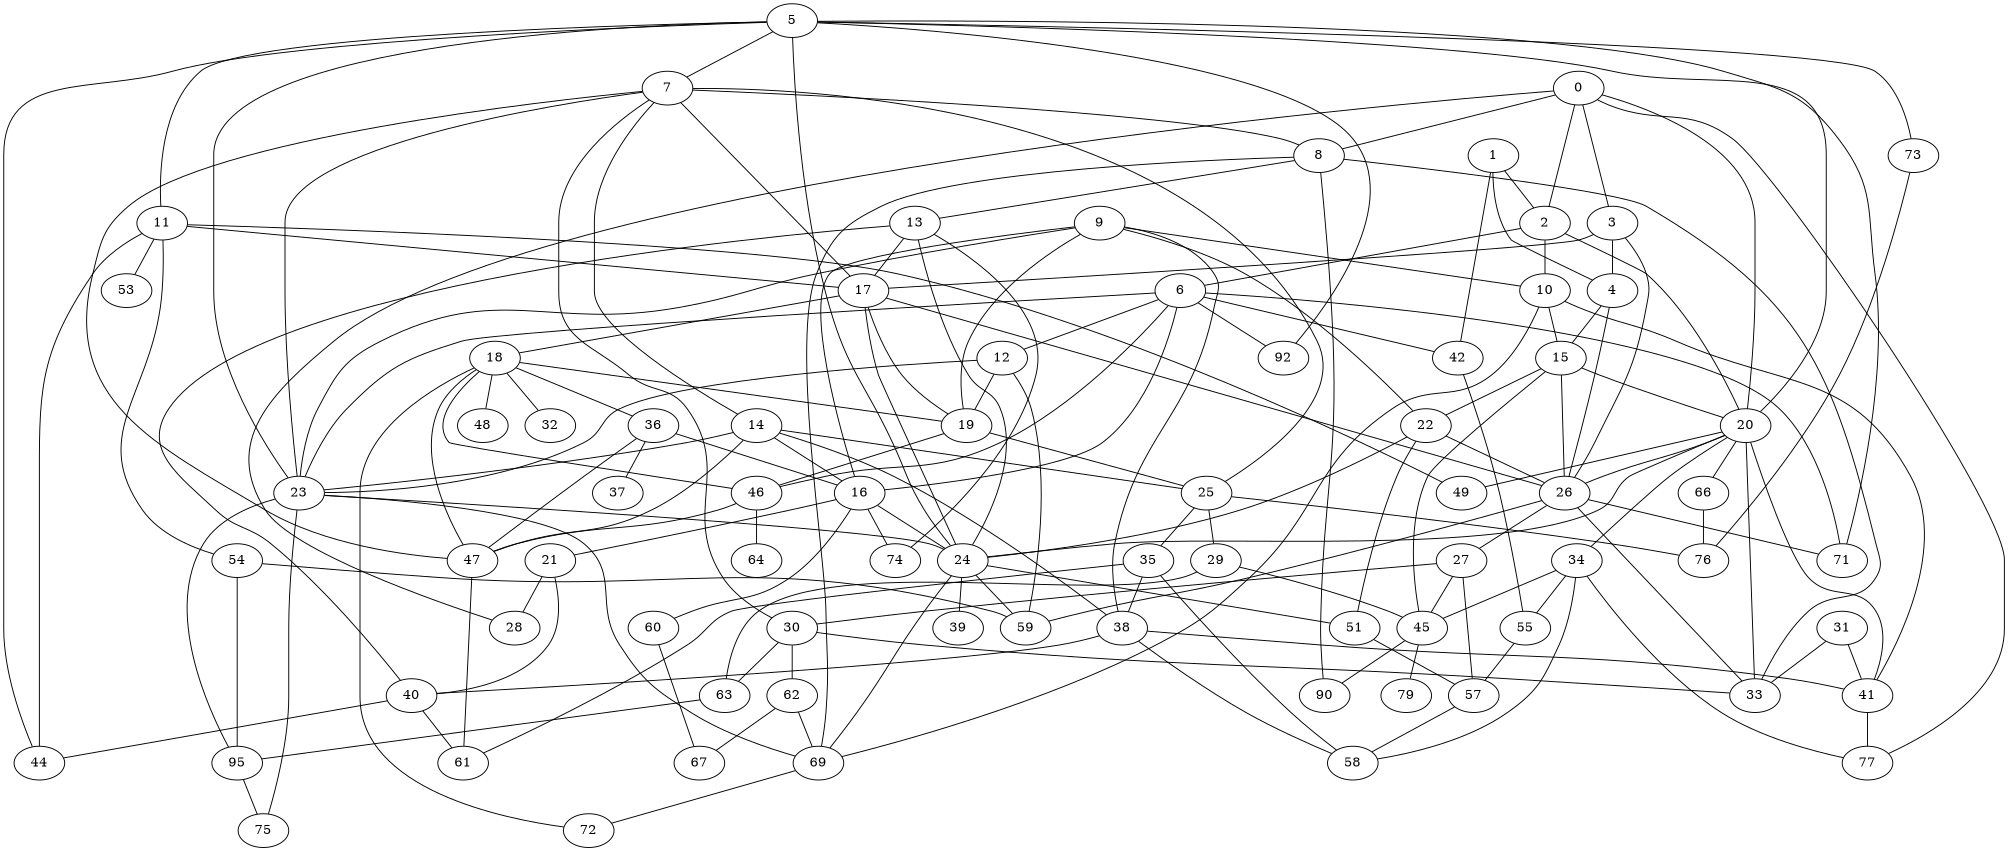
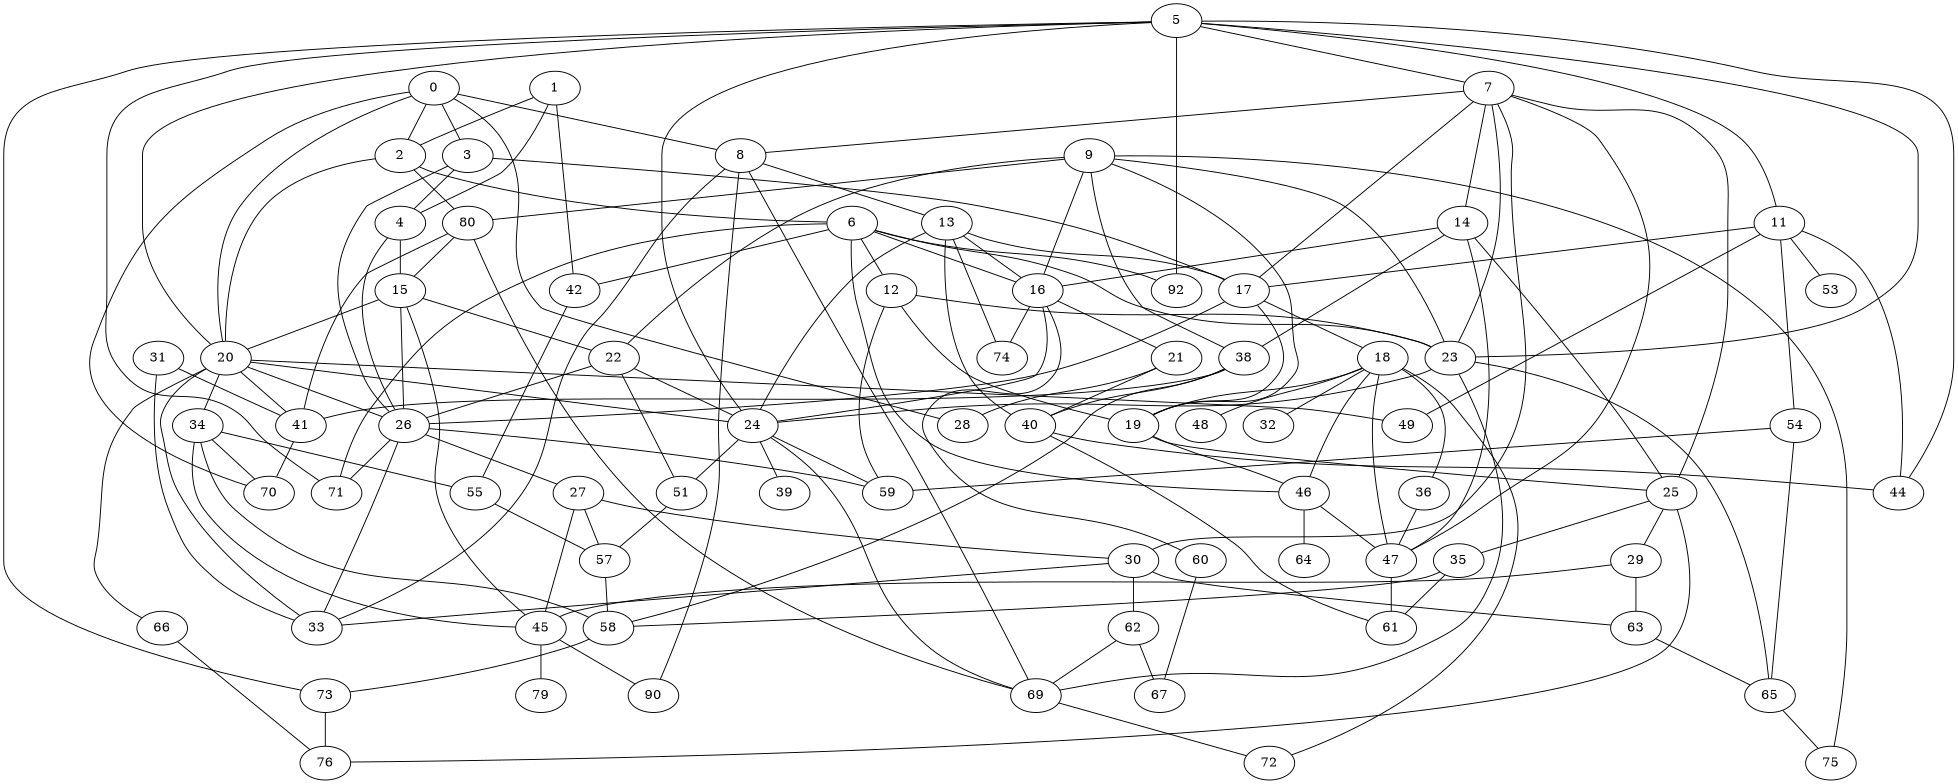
(1545, 291) -> (468, 223)
(903, 428) -> none
(591, 458) -> none
(757, 459) -> (998, 261)
(618, 493) -> none
(1135, 594) -> none
(289, 663) -> (1670, 253)
none -> (471, 672)
(237, 763) -> (1770, 696)
(1868, 763) -> (269, 493)
